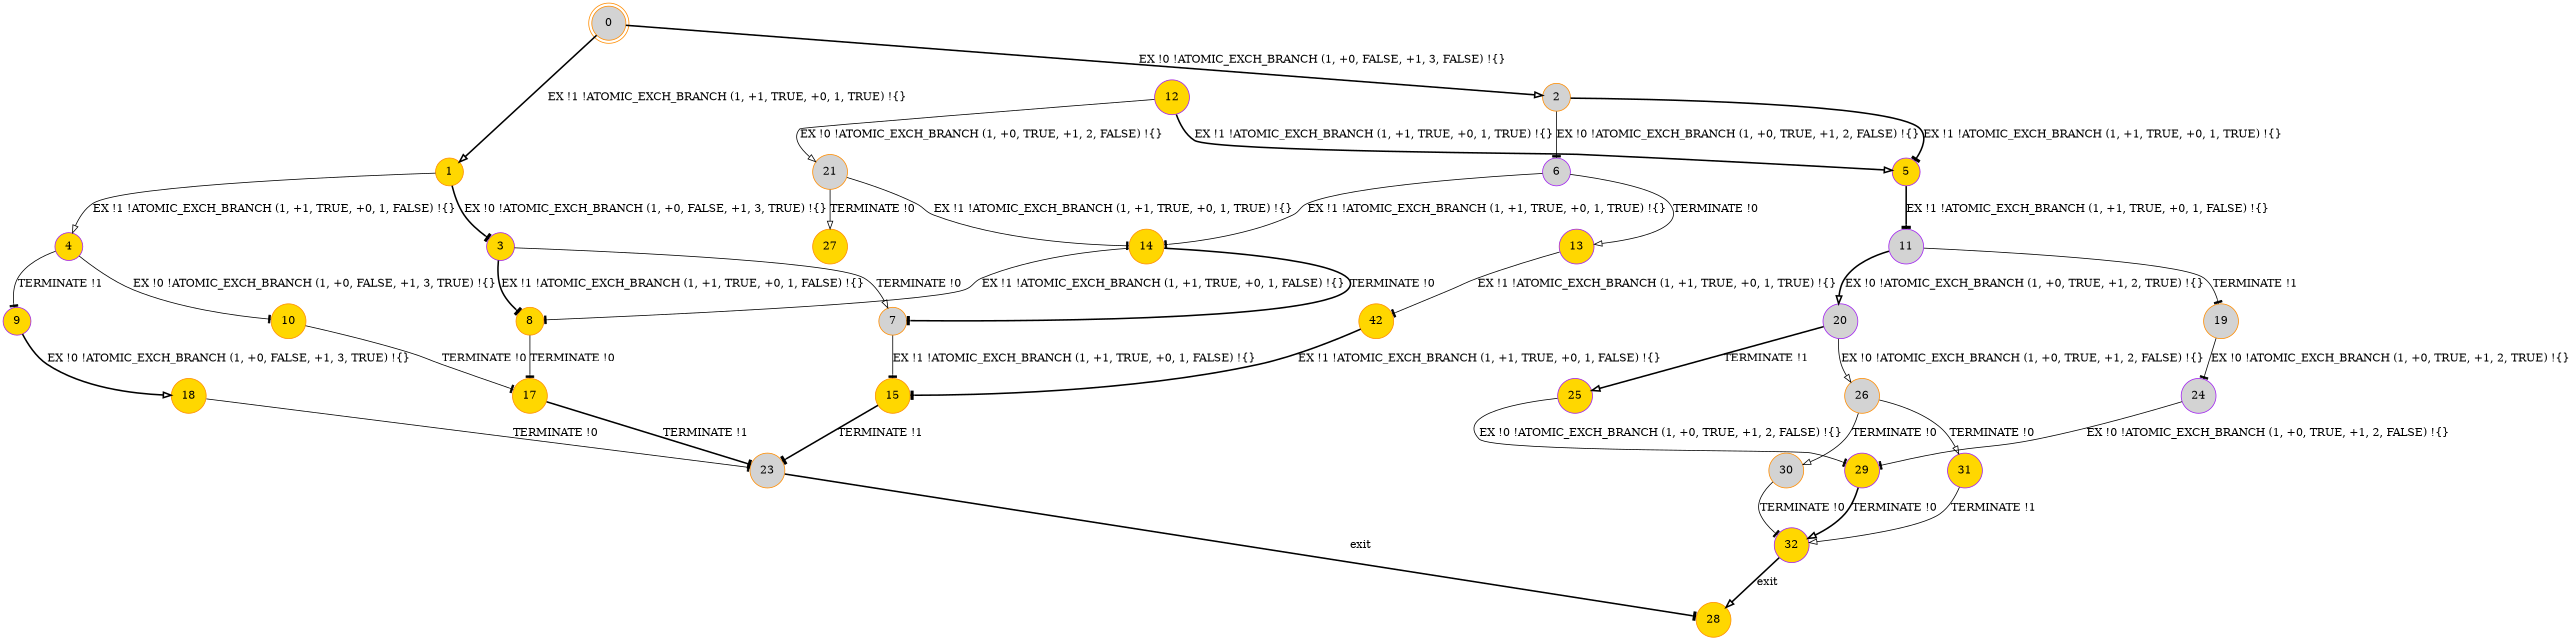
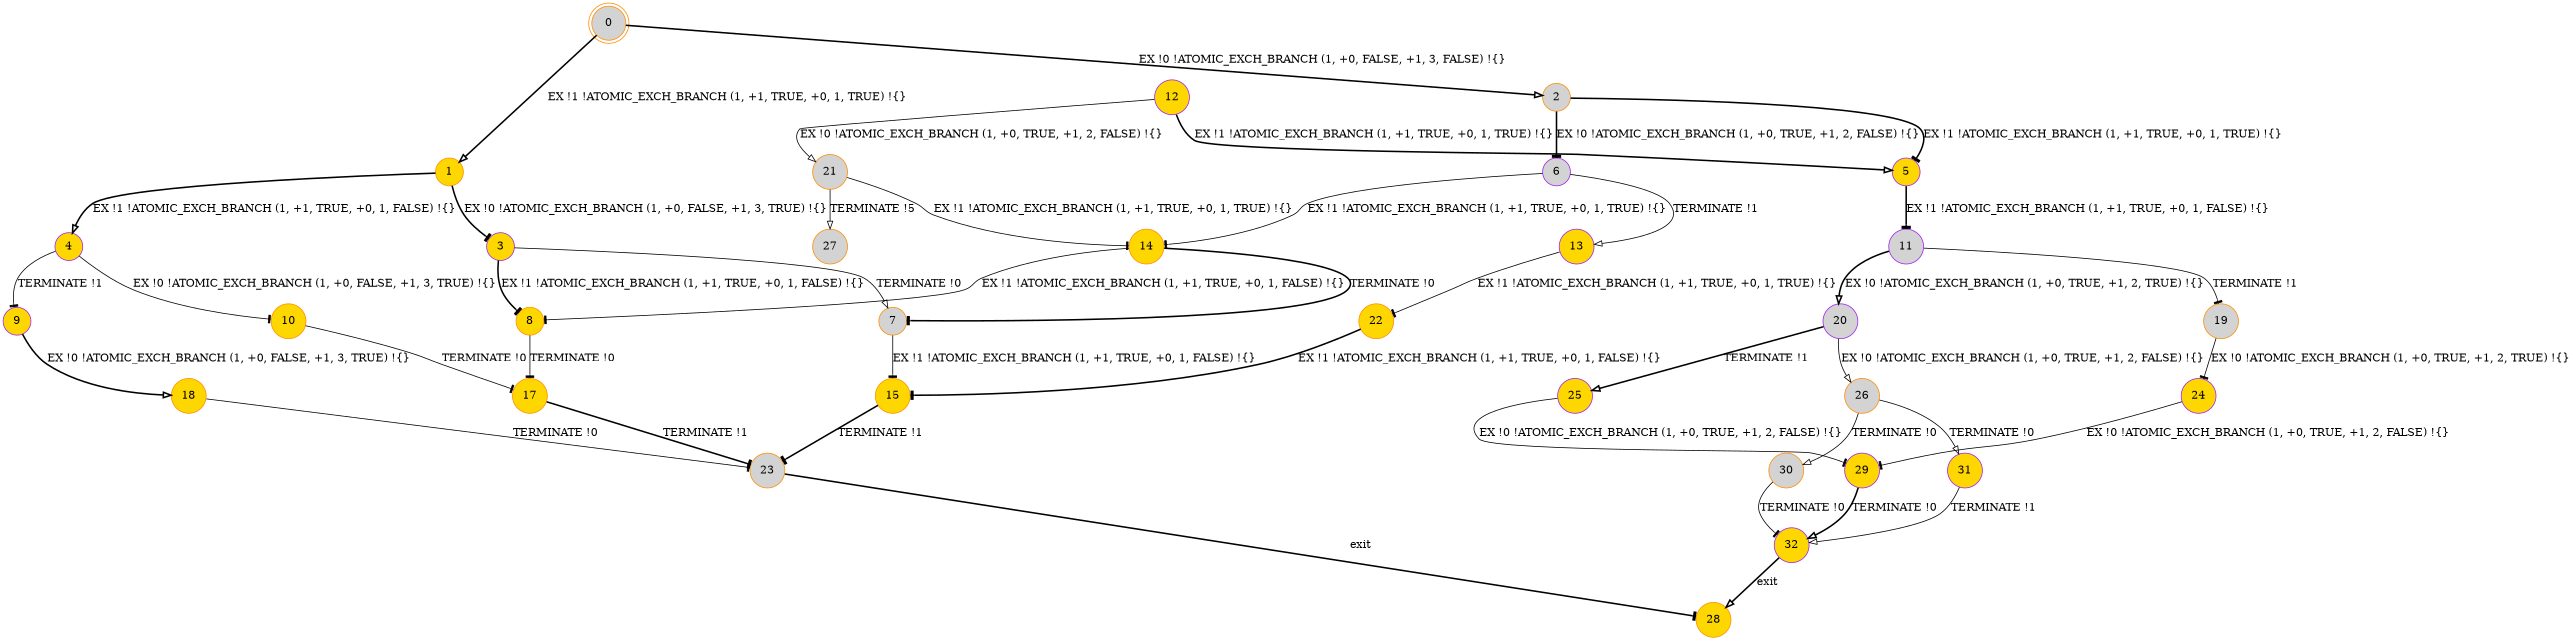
(1557, 133) -> (1557, 133)
(249, 182) -> (249, 182)
(873, 209) -> (873, 209)
(1716, 209) -> (1716, 209)
(830, 247) -> (830, 247)
(1376, 321) -> (1376, 321)
(2199, 396) -> (2199, 396)
